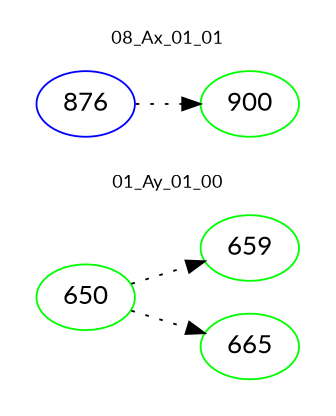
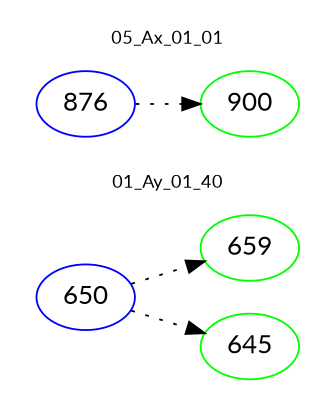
(168, 39) -> (168, 39)
(168, 183) -> (168, 183)
(86, 297) -> (86, 297)
(250, 346) -> (250, 346)
